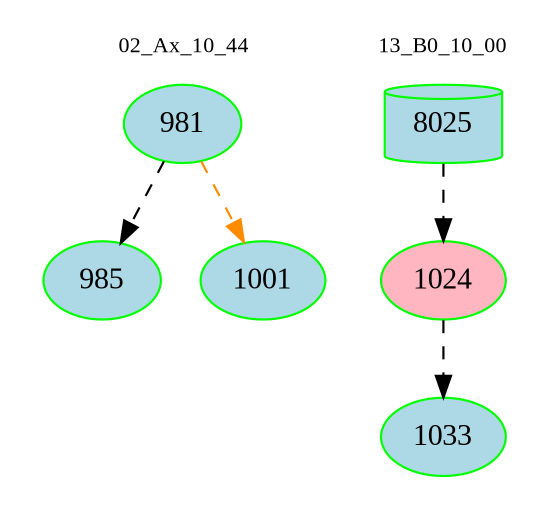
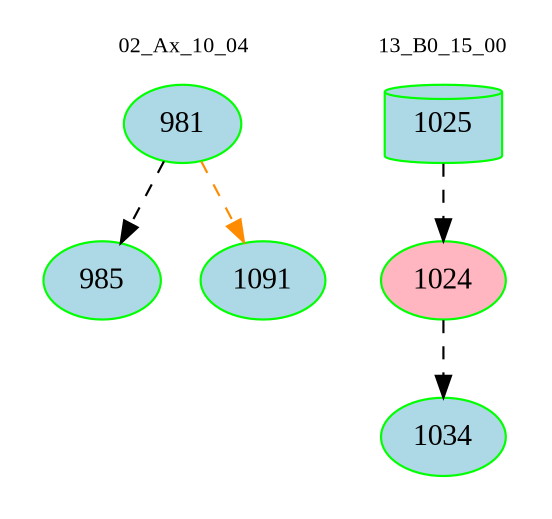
(185, 47) -> (185, 47)
(443, 47) -> (443, 47)
(443, 124) -> (443, 124)
(263, 280) -> (263, 280)
(443, 437) -> (443, 437)
